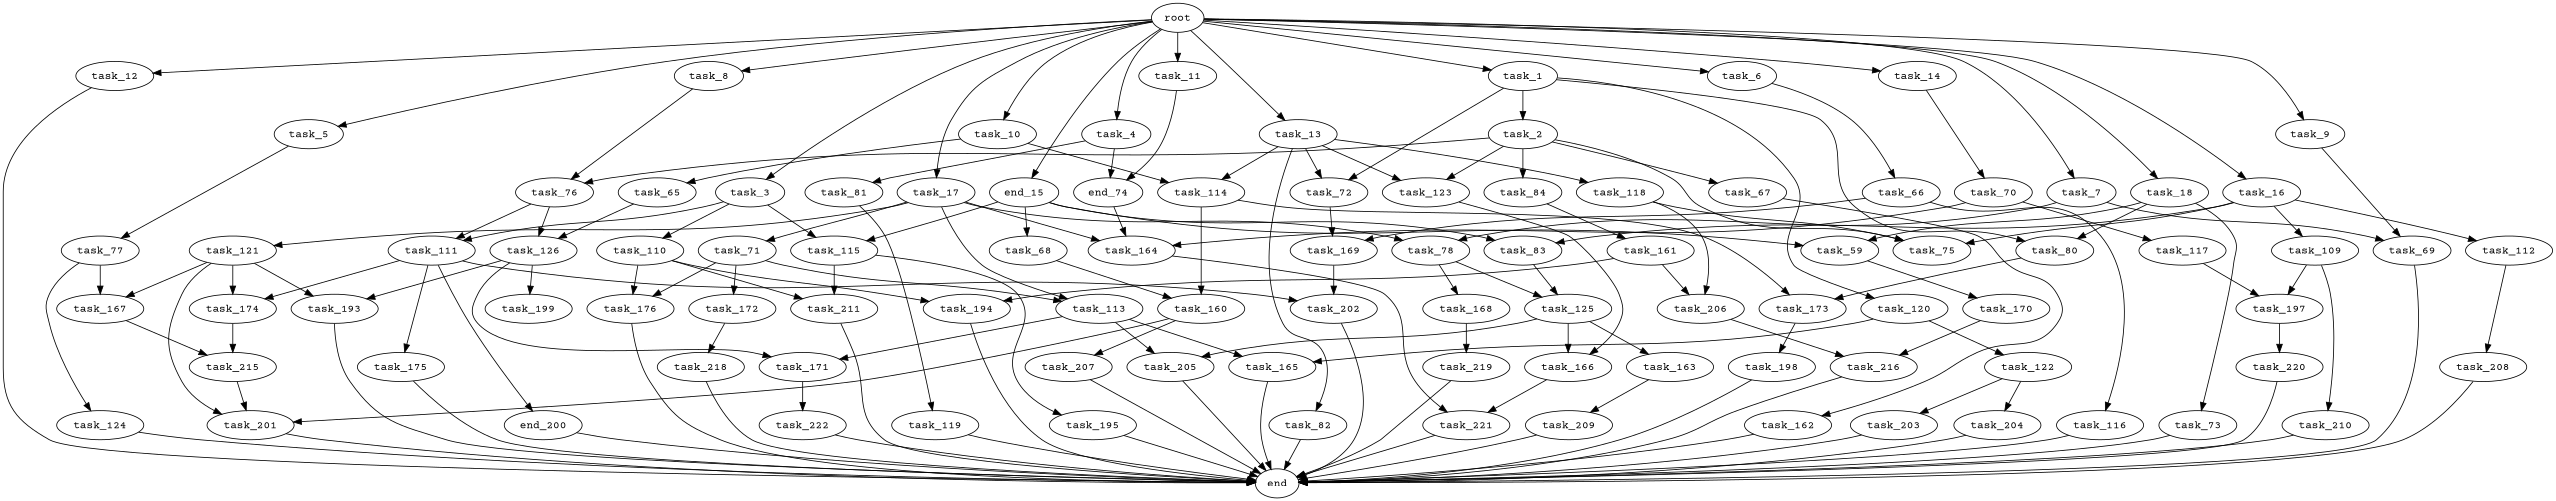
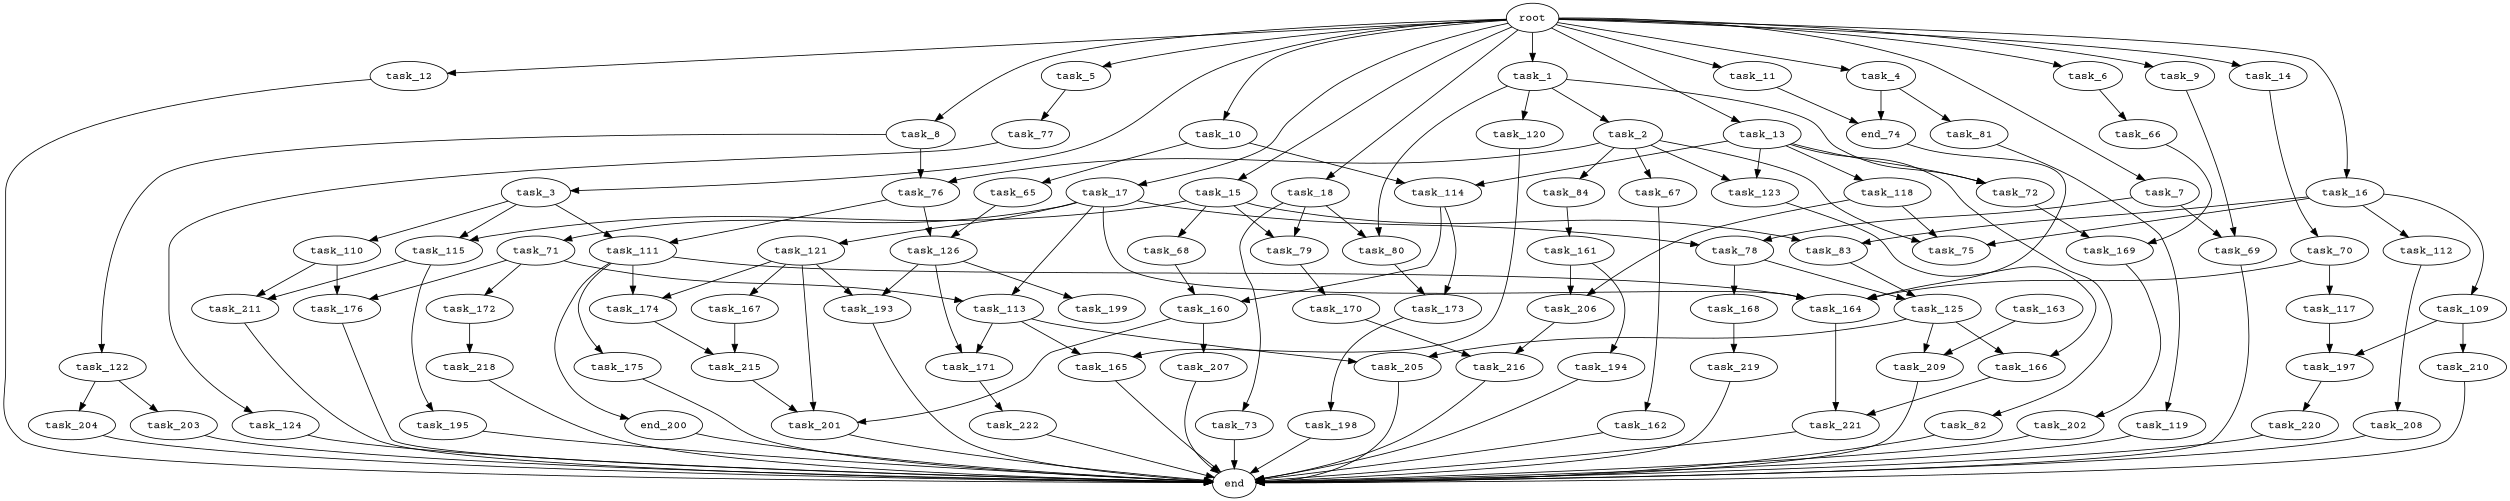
(1024, 192) -> (1218, 192)
(1840, 251) -> (1289, 251)
(100, 276) -> none
(796, 282) -> none
(875, 286) -> (1235, 273)
(1963, 336) -> (429, 141)
(1617, 337) -> (1930, 334)
(2100, 425) -> none
